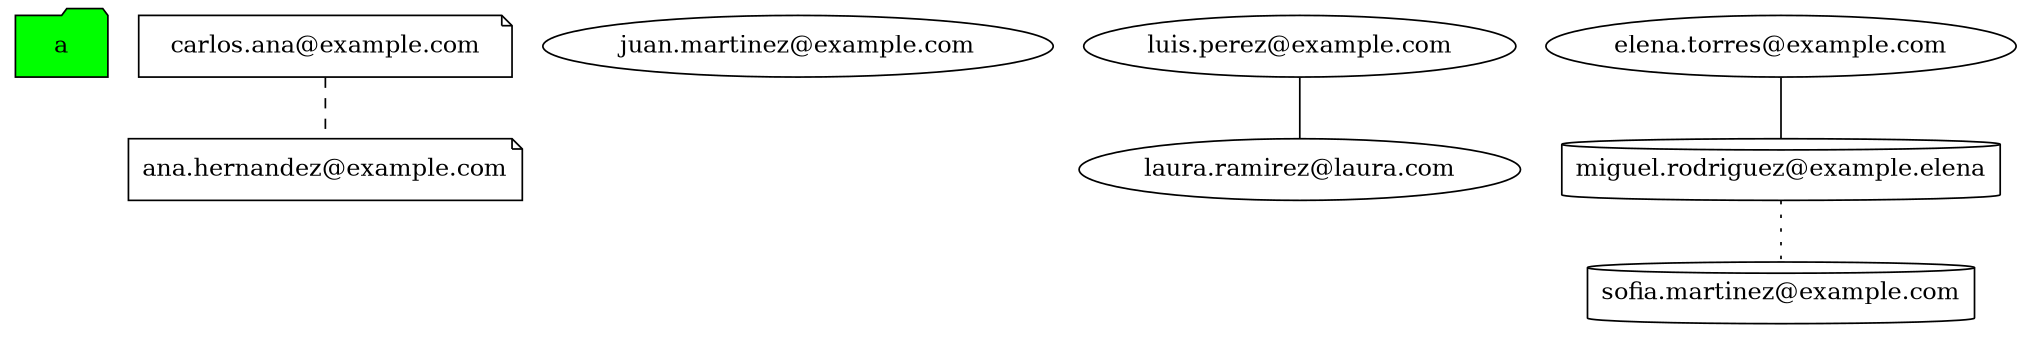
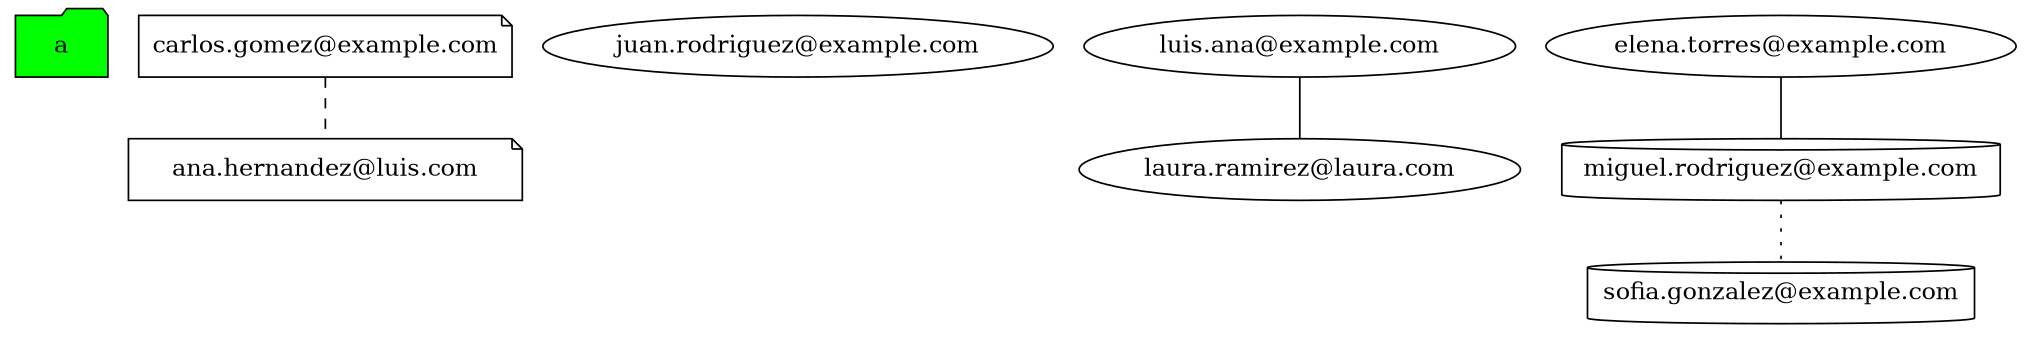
(325, 46) -> (325, 46)
(798, 46) -> (798, 46)
(1300, 46) -> (1300, 46)
(325, 170) -> (325, 170)
(1781, 170) -> (1781, 170)
(1781, 293) -> (1781, 293)
